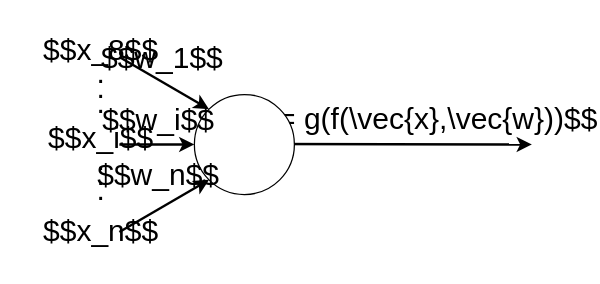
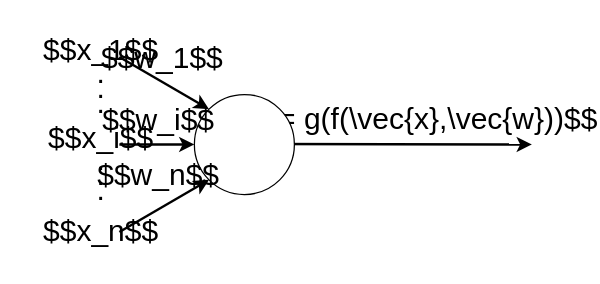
(101, 51) -> (101, 51)
